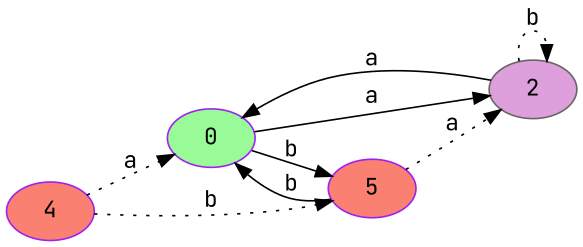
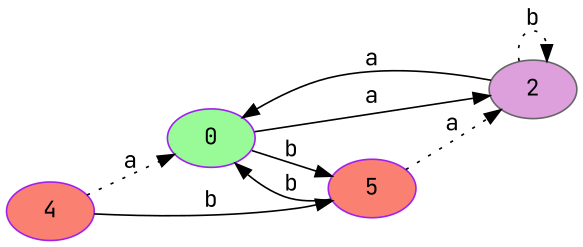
(206, 215) -> (206, 215)
